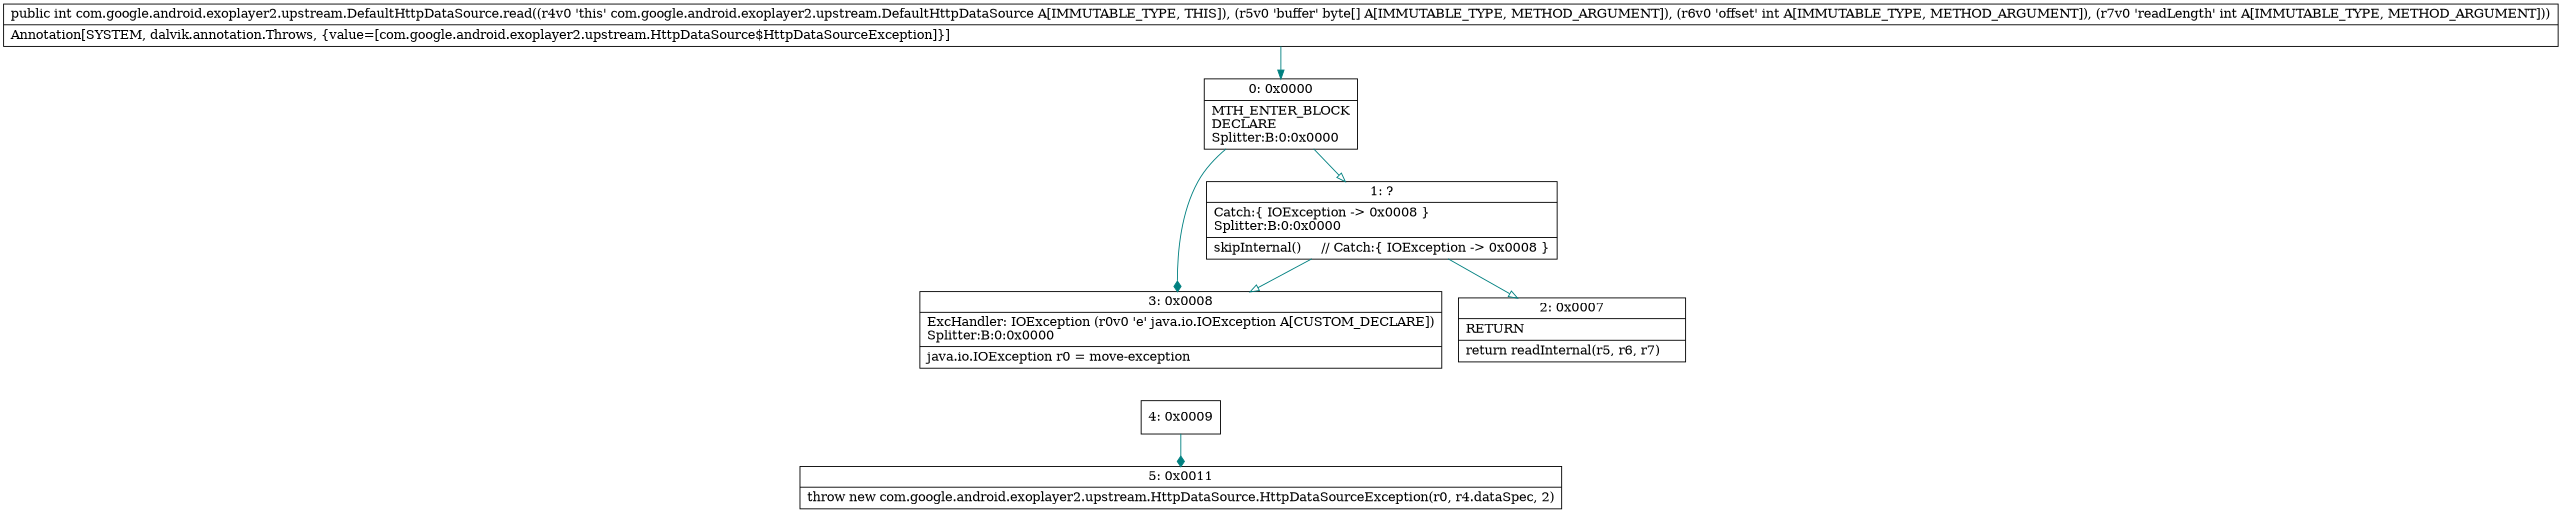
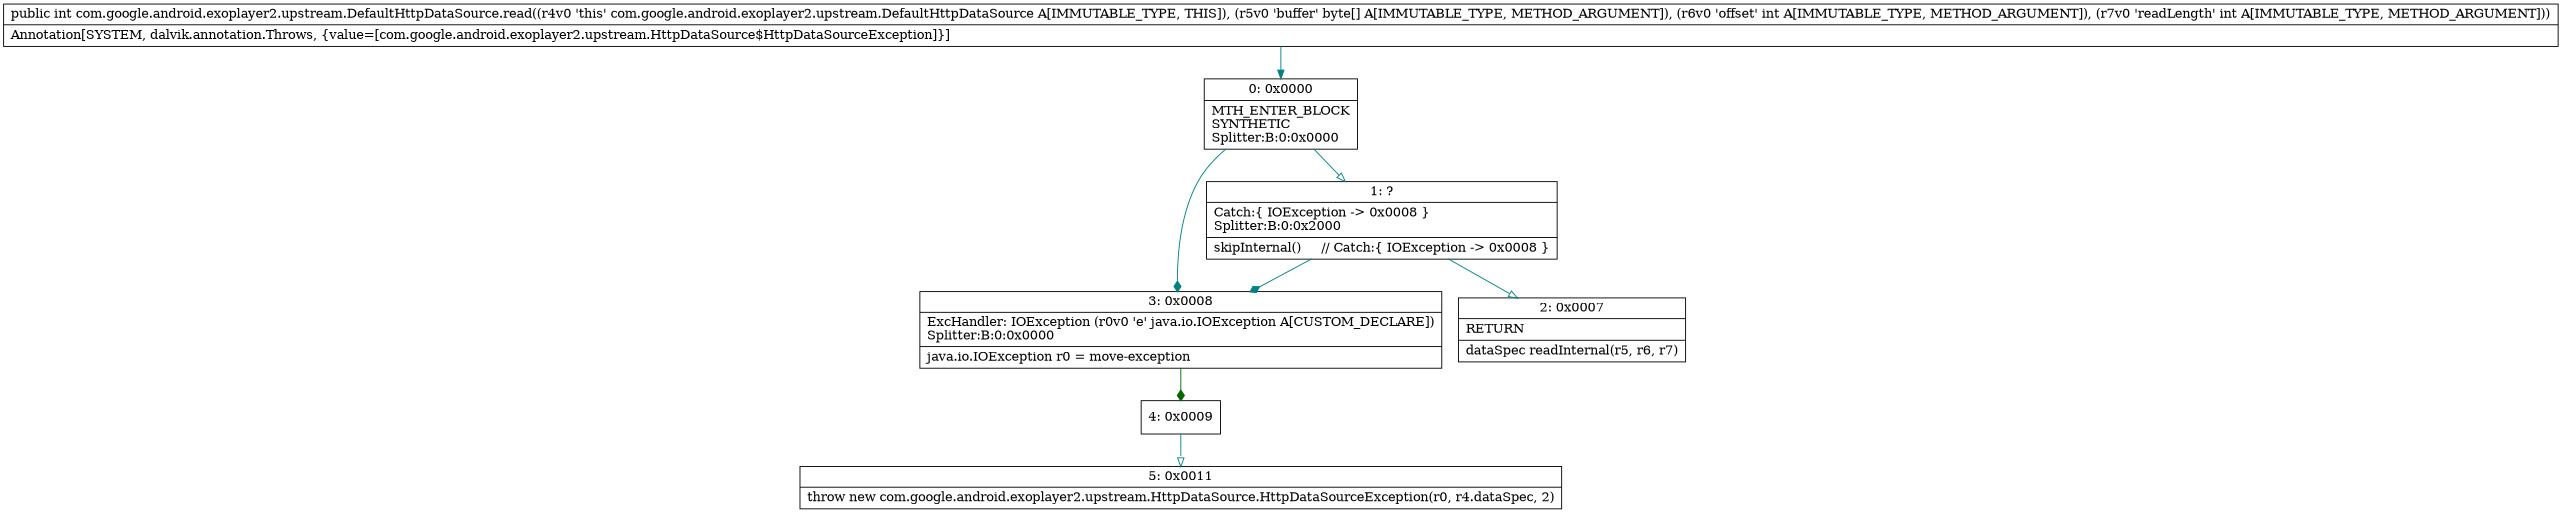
(1244, 124) -> (1251, 124)
(1278, 226) -> (1278, 226)
(1285, 273) -> (1285, 273)
(1563, 351) -> (1572, 351)
none -> (1181, 379)
(1181, 445) -> (1181, 445)
